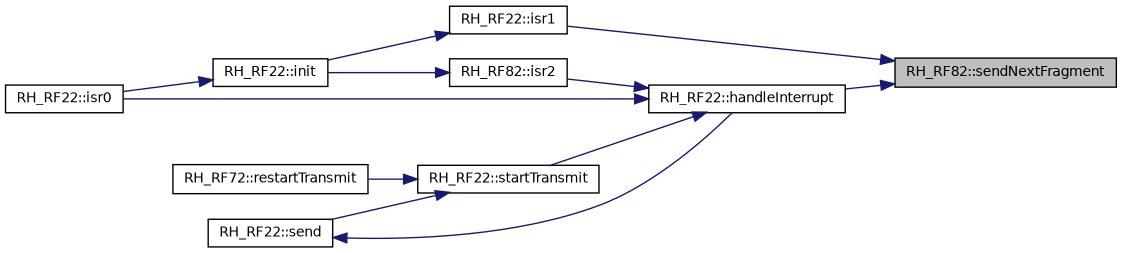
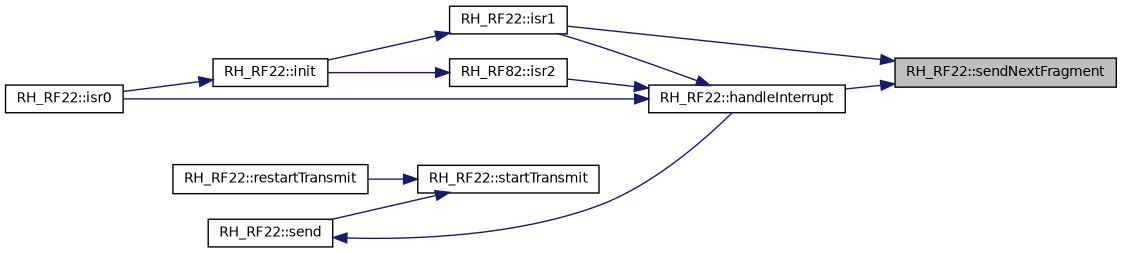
(1006, 73) -> (1006, 73)
(621, 141) -> (627, 56)
(270, 179) -> (270, 179)
